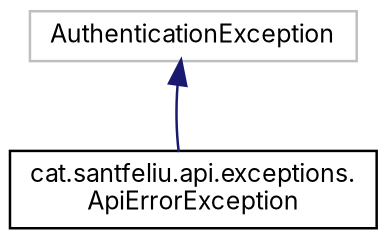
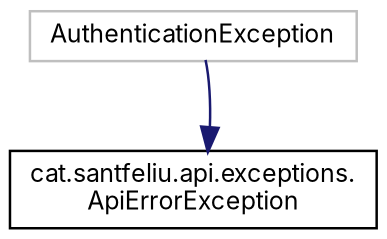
(177, 118) -> (210, 93)
